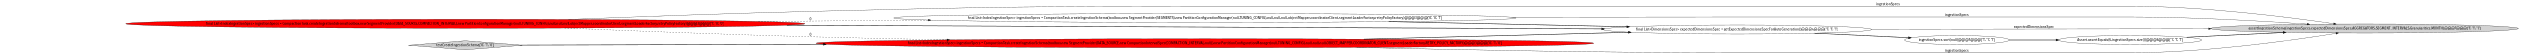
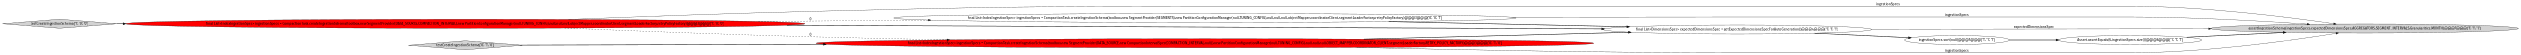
none -> (60, 24)
